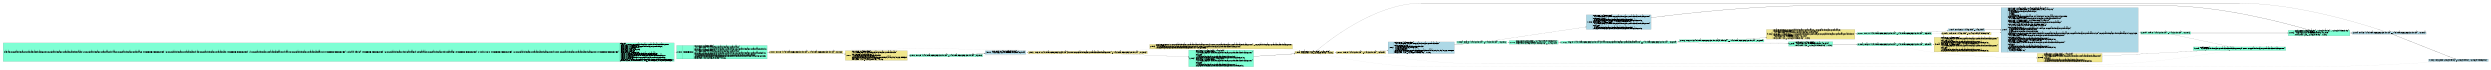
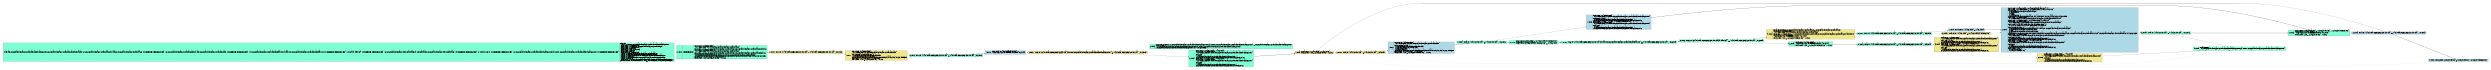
(1221, 47) -> (1221, 47)
